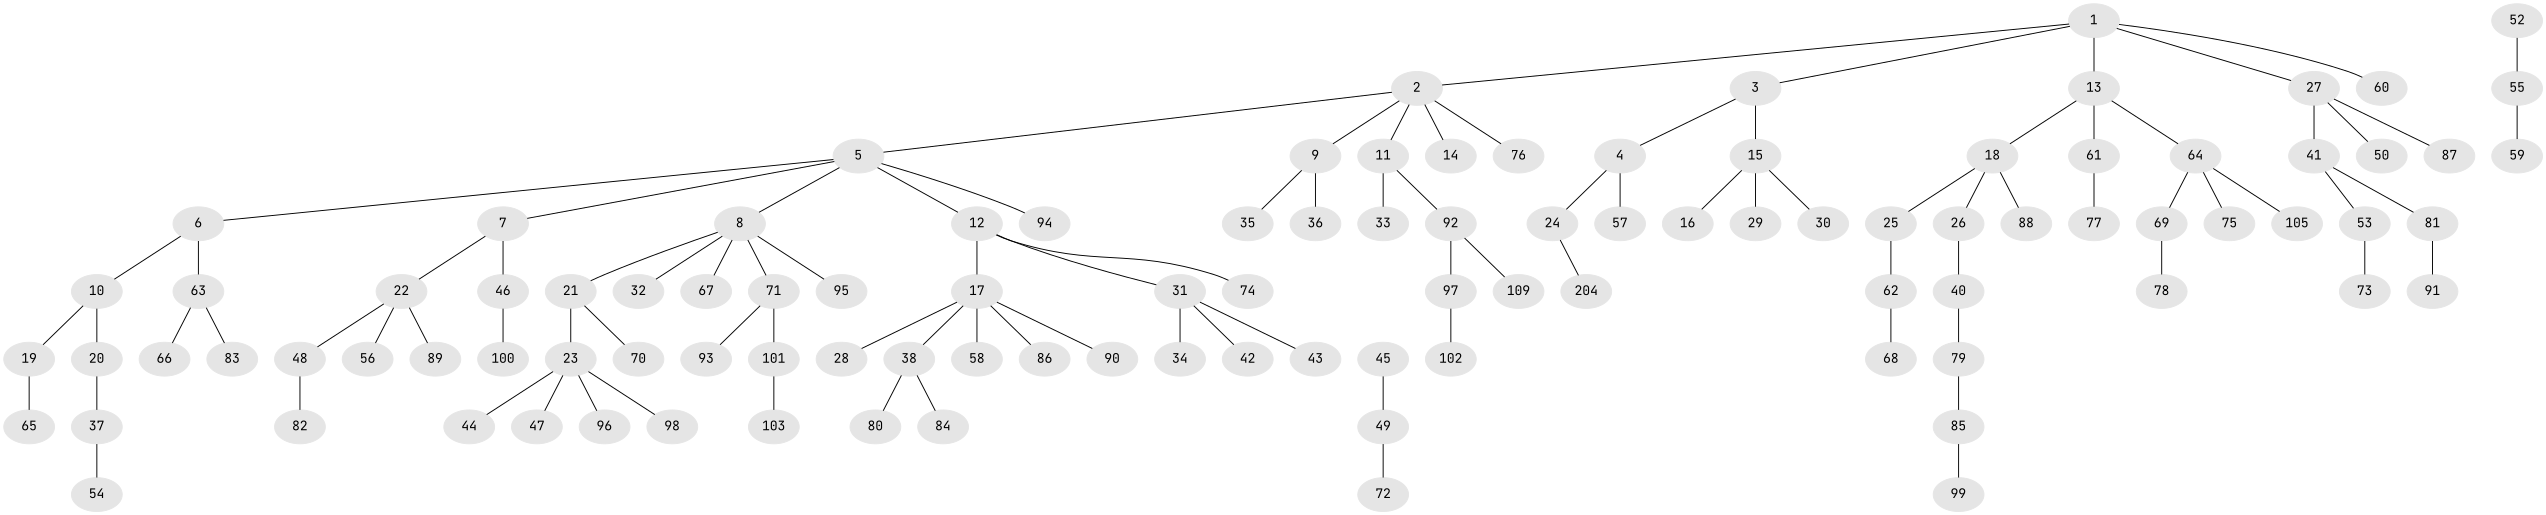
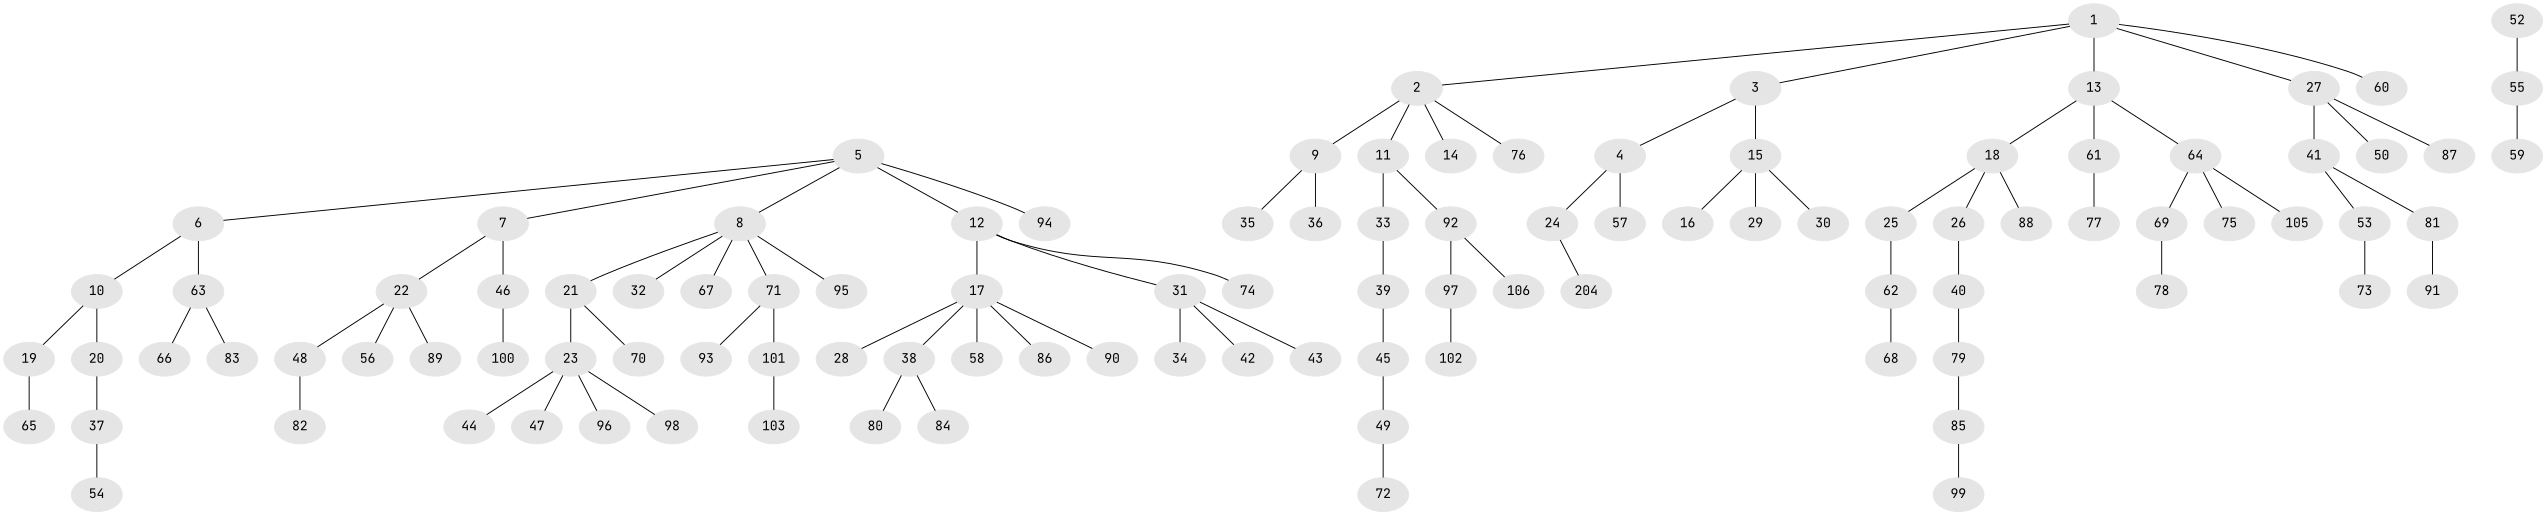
(1138, 122) -> none
none -> (1383, 291)
(1519, 291) -> (1519, 291)
